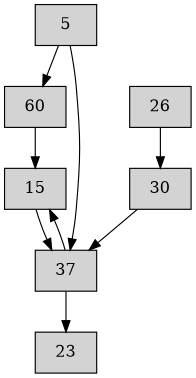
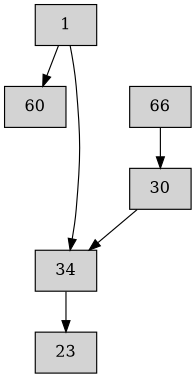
(66, 25) -> (66, 25)
(160, 107) -> (160, 107)
(35, 189) -> none
(66, 271) -> (66, 271)
